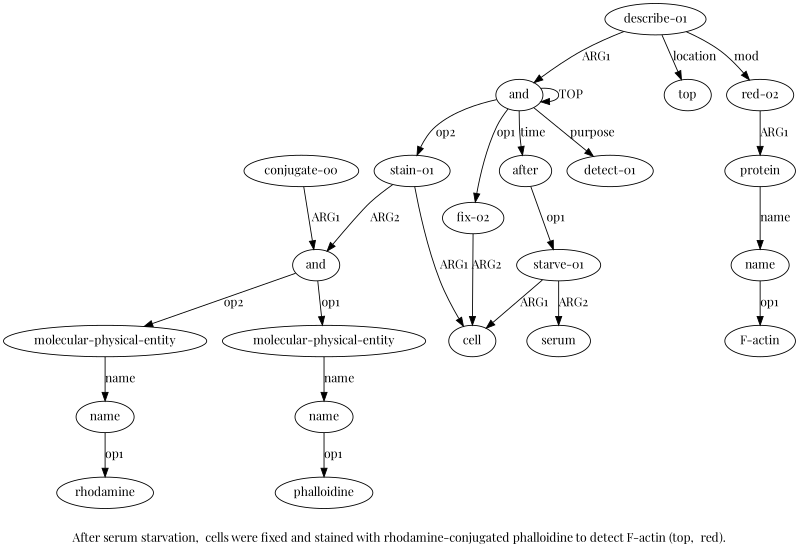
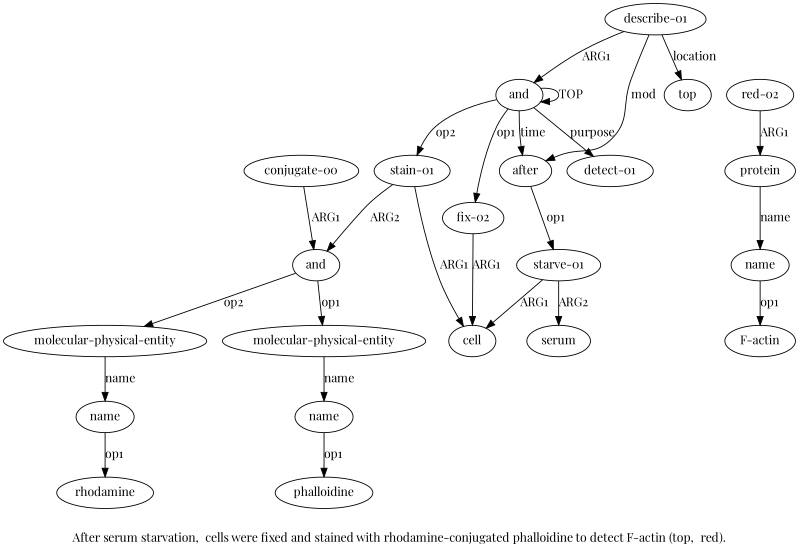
(718, 49) -> (624, 117)
(487, 265) -> (487, 265)
